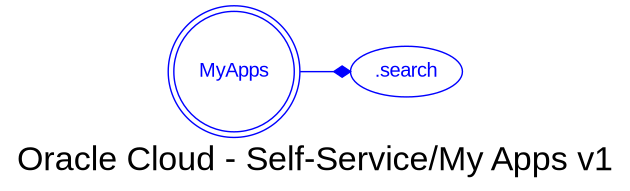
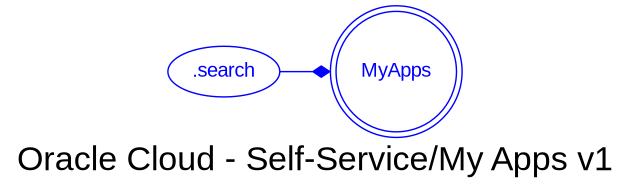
(317, 72) -> (296, 72)
